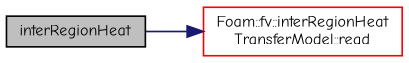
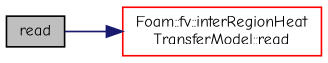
(76, 31) -> (36, 31)
